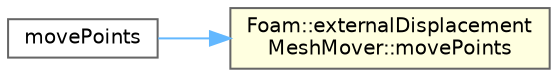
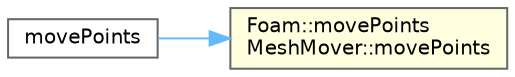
(390, 38) -> (369, 38)
